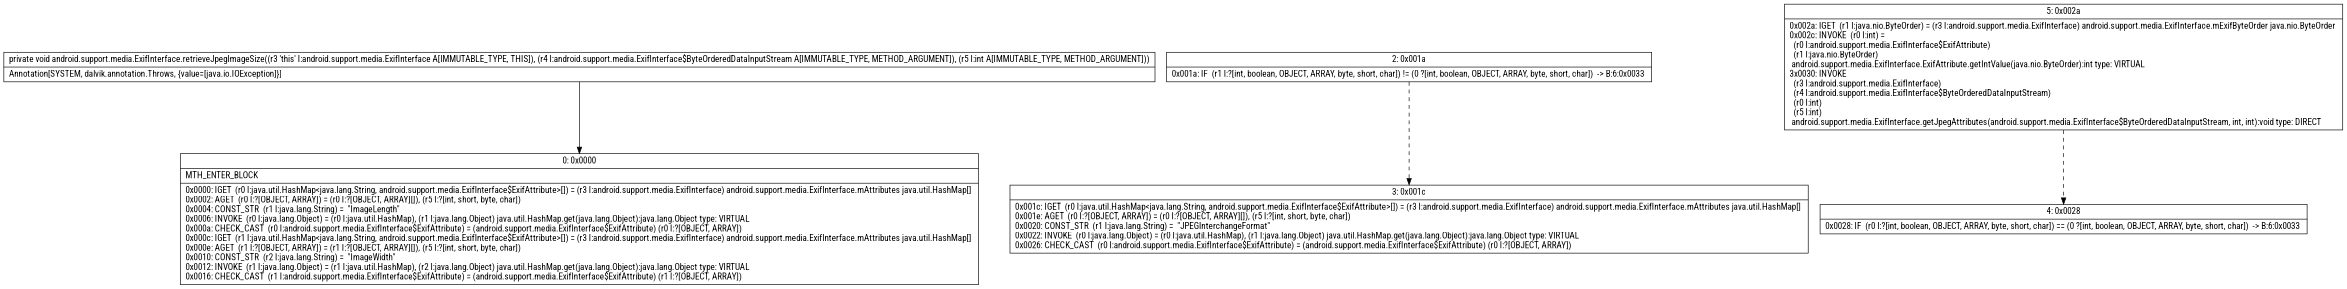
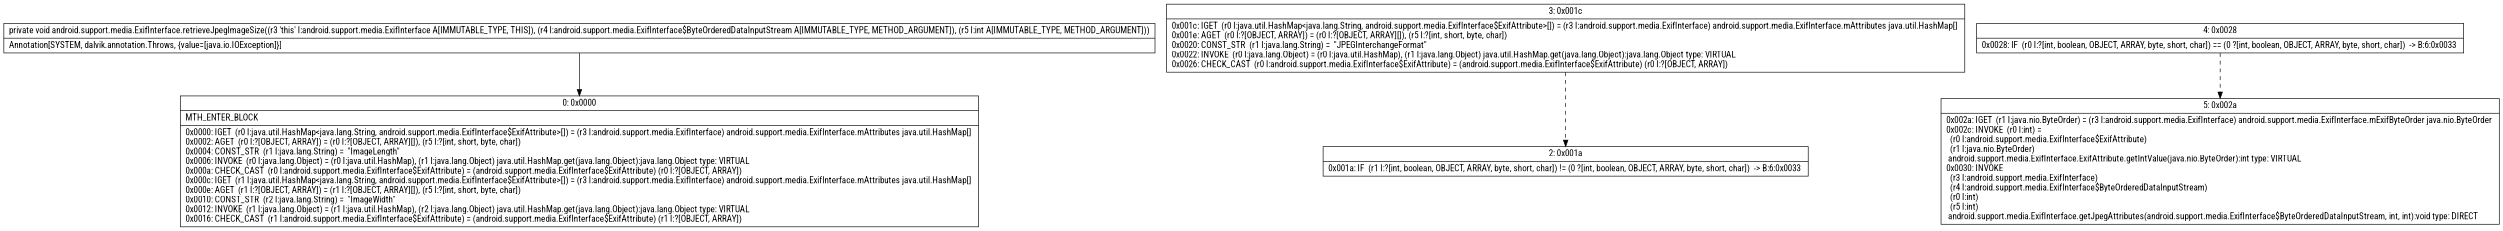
(1820, 74) -> (1977, 168)
(1409, 130) -> (1566, 106)
(2064, 164) -> (2220, 72)
